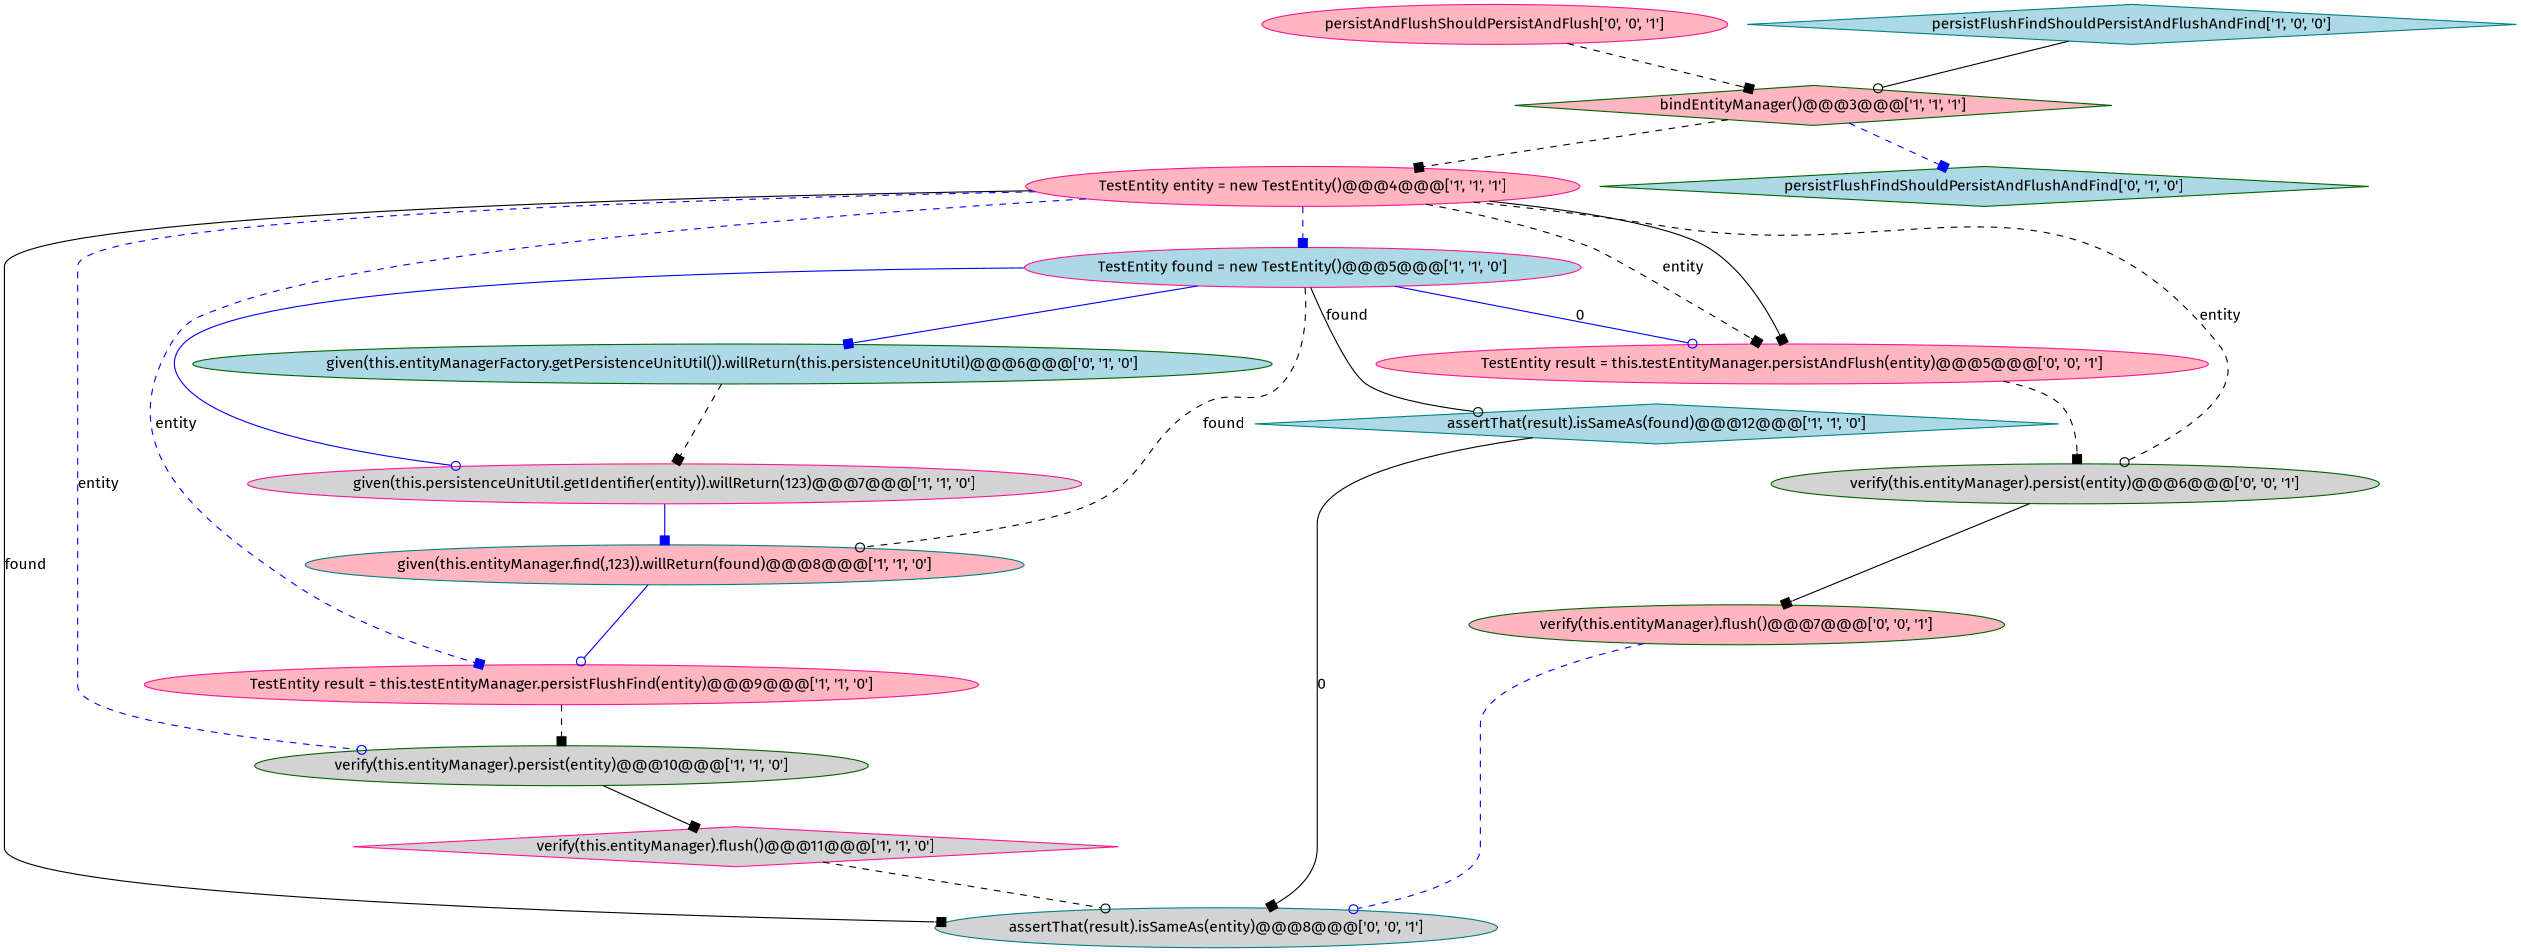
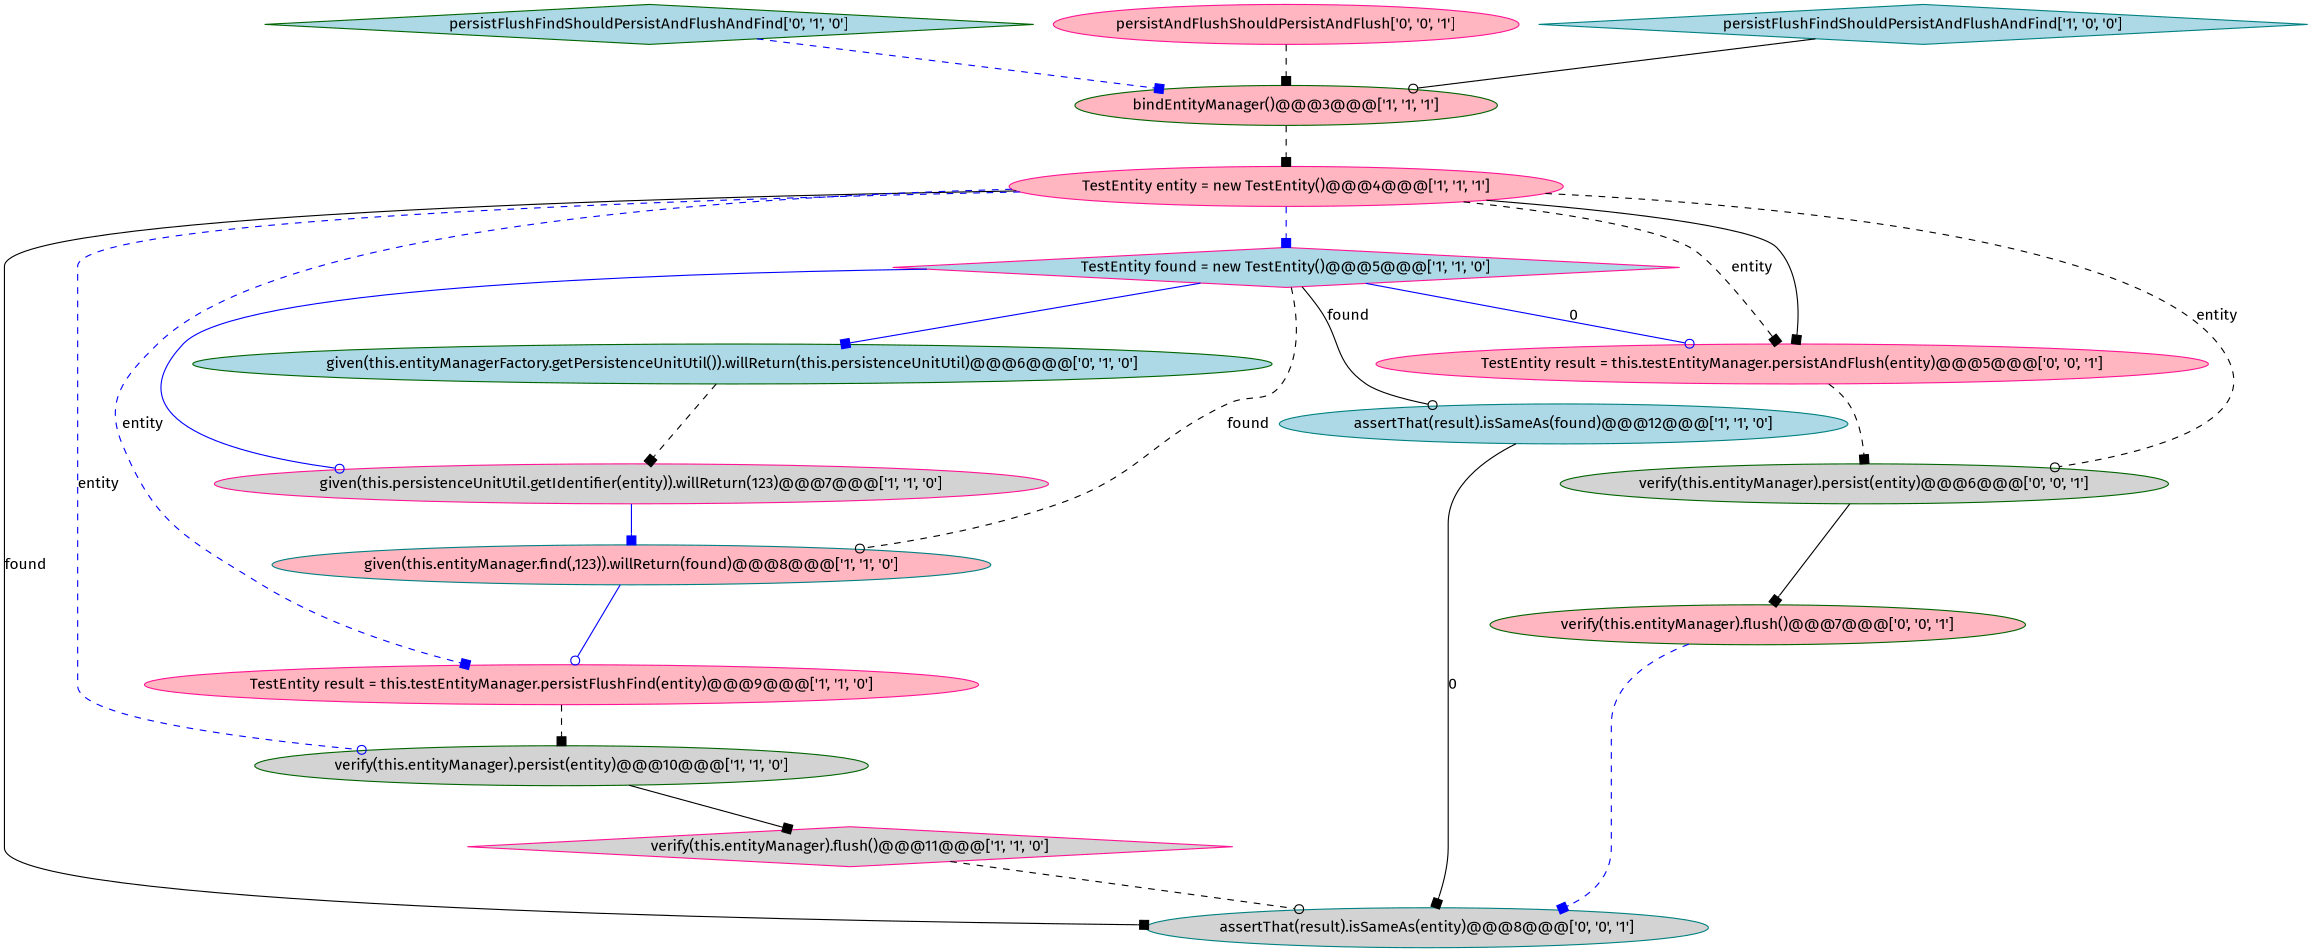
(1813, 105) -> (1286, 105)
(1893, 143) -> (955, 63)
(1303, 267) -> (1286, 267)
(1657, 424) -> (1564, 424)
(1480, 763) -> (1611, 765)
